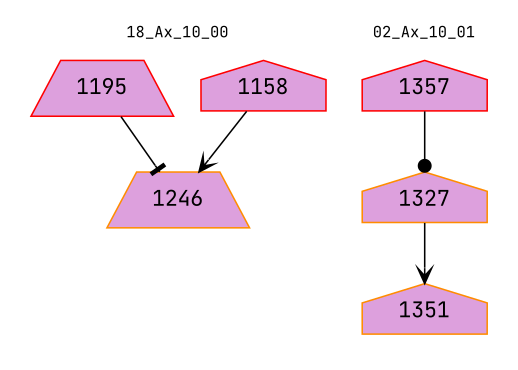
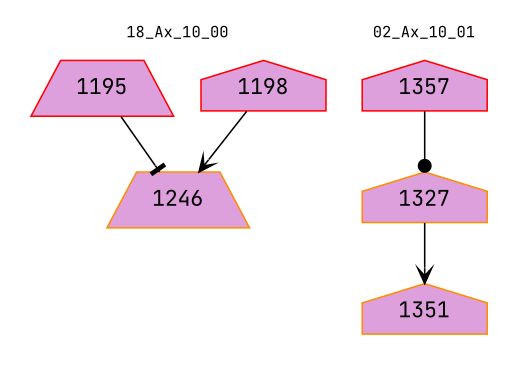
(263, 88) -> (263, 88)
